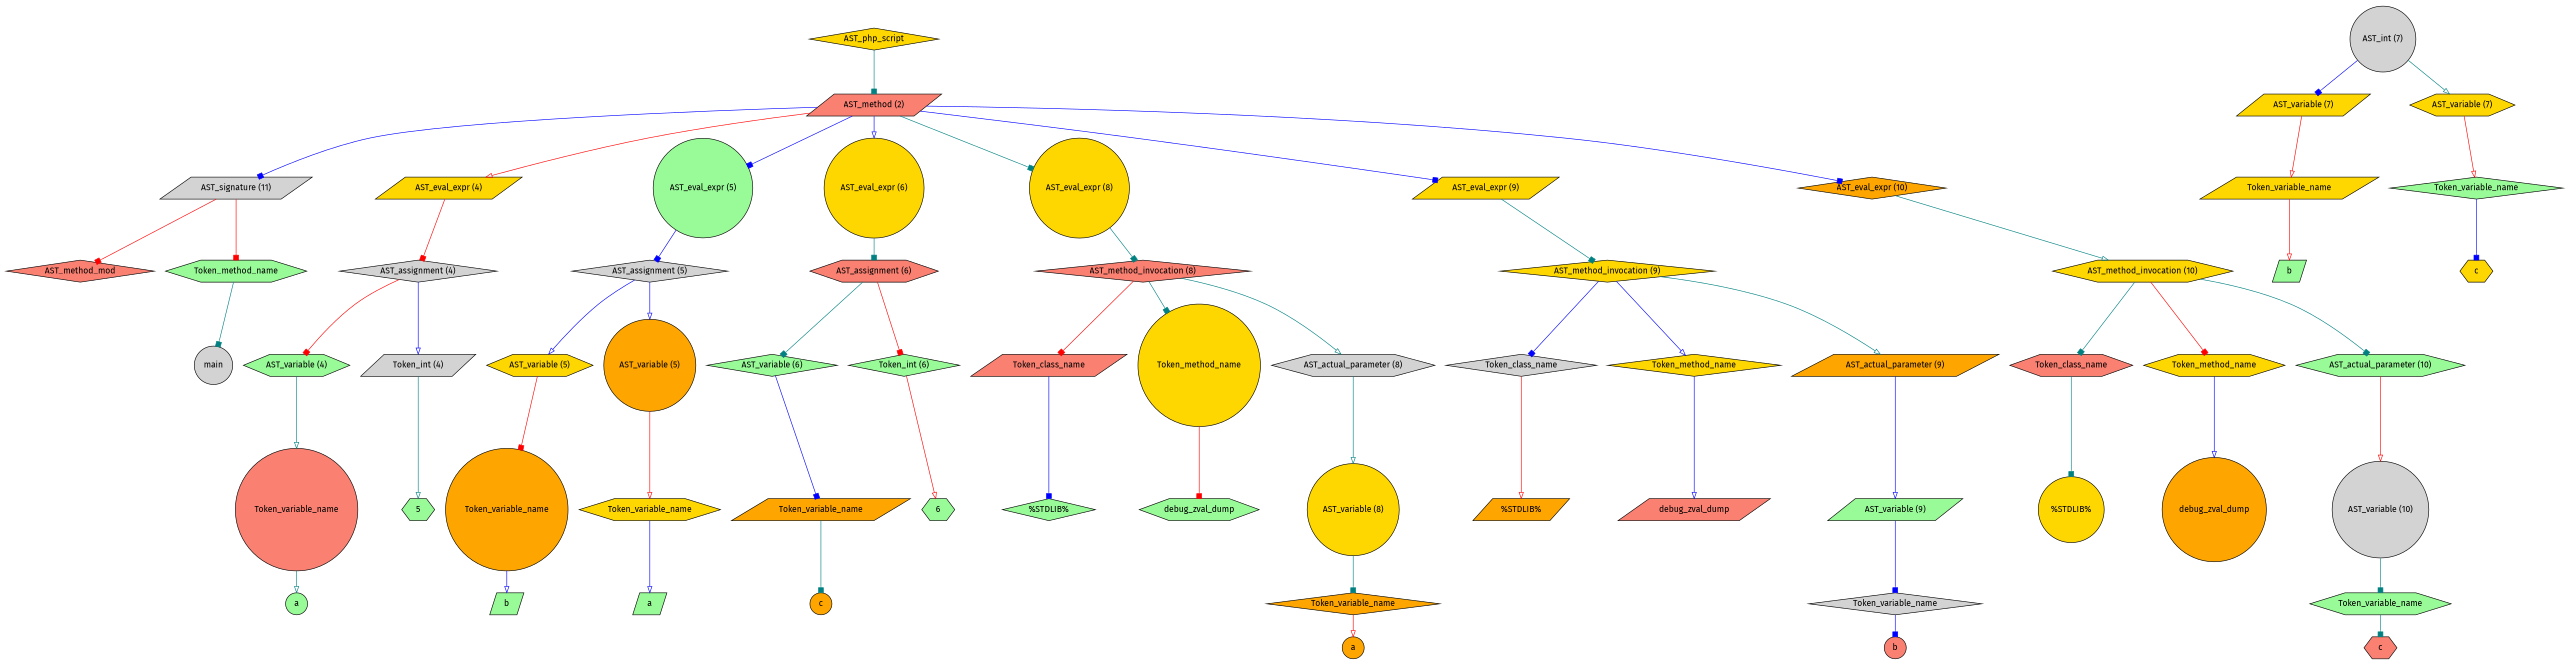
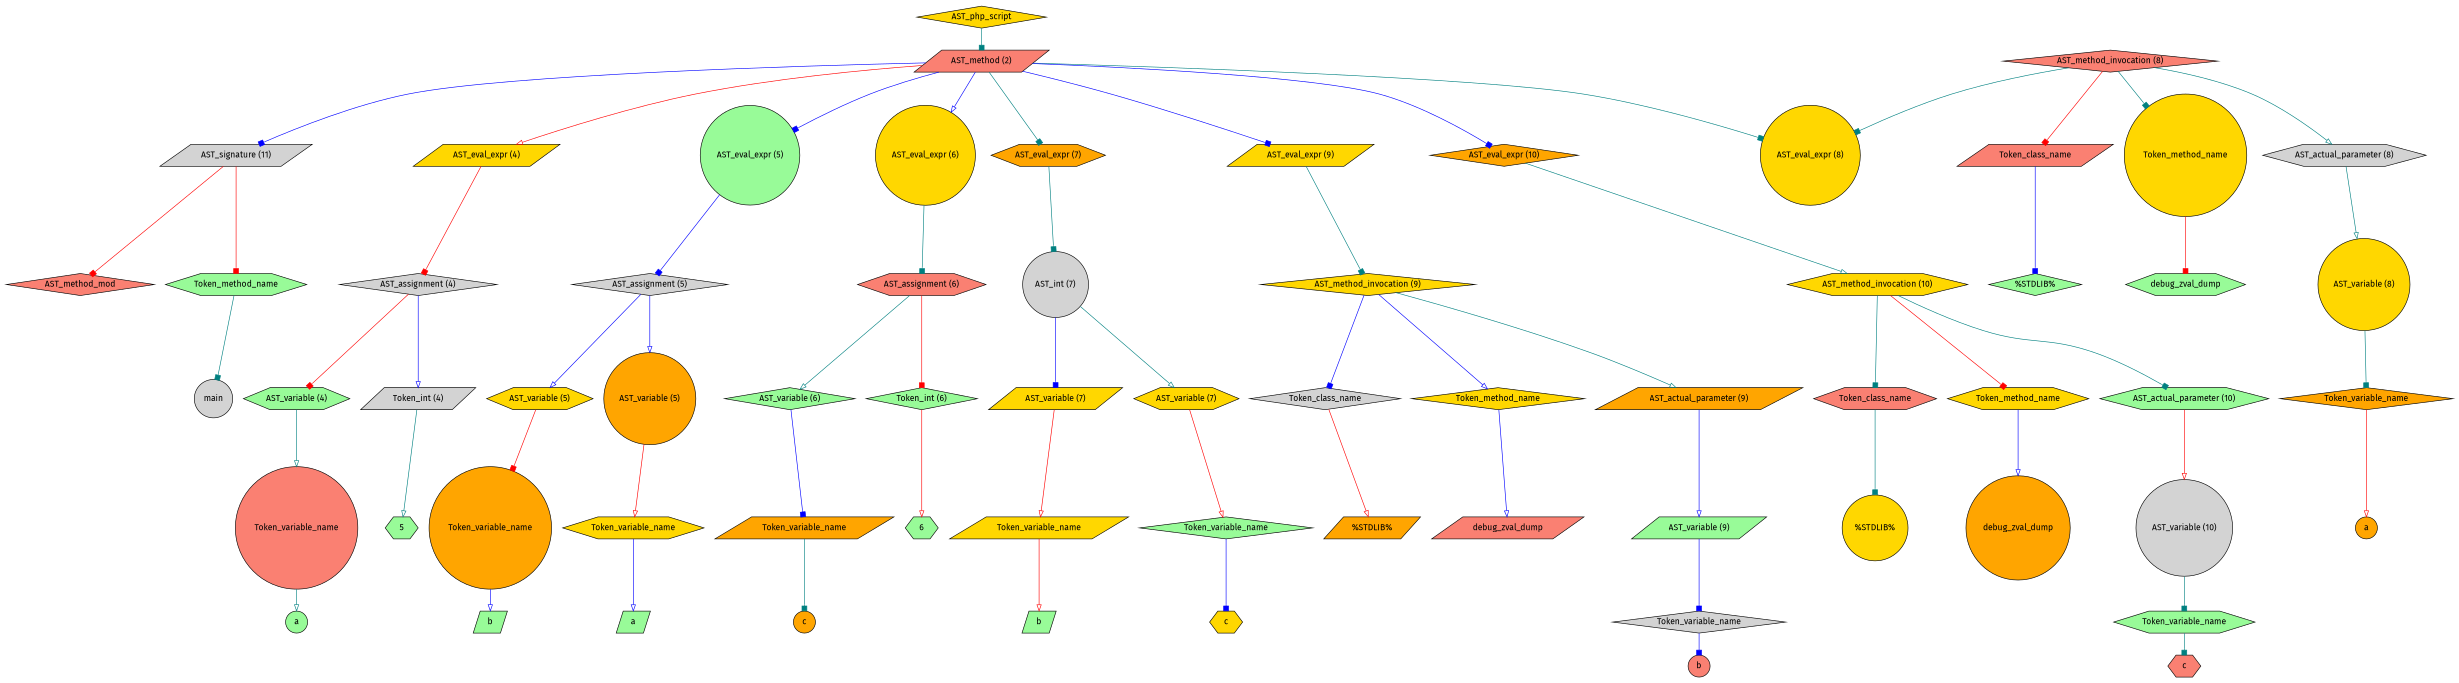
none -> (1048, 155)
(1121, 242) -> (1962, 91)
(825, 317) -> (857, 340)
